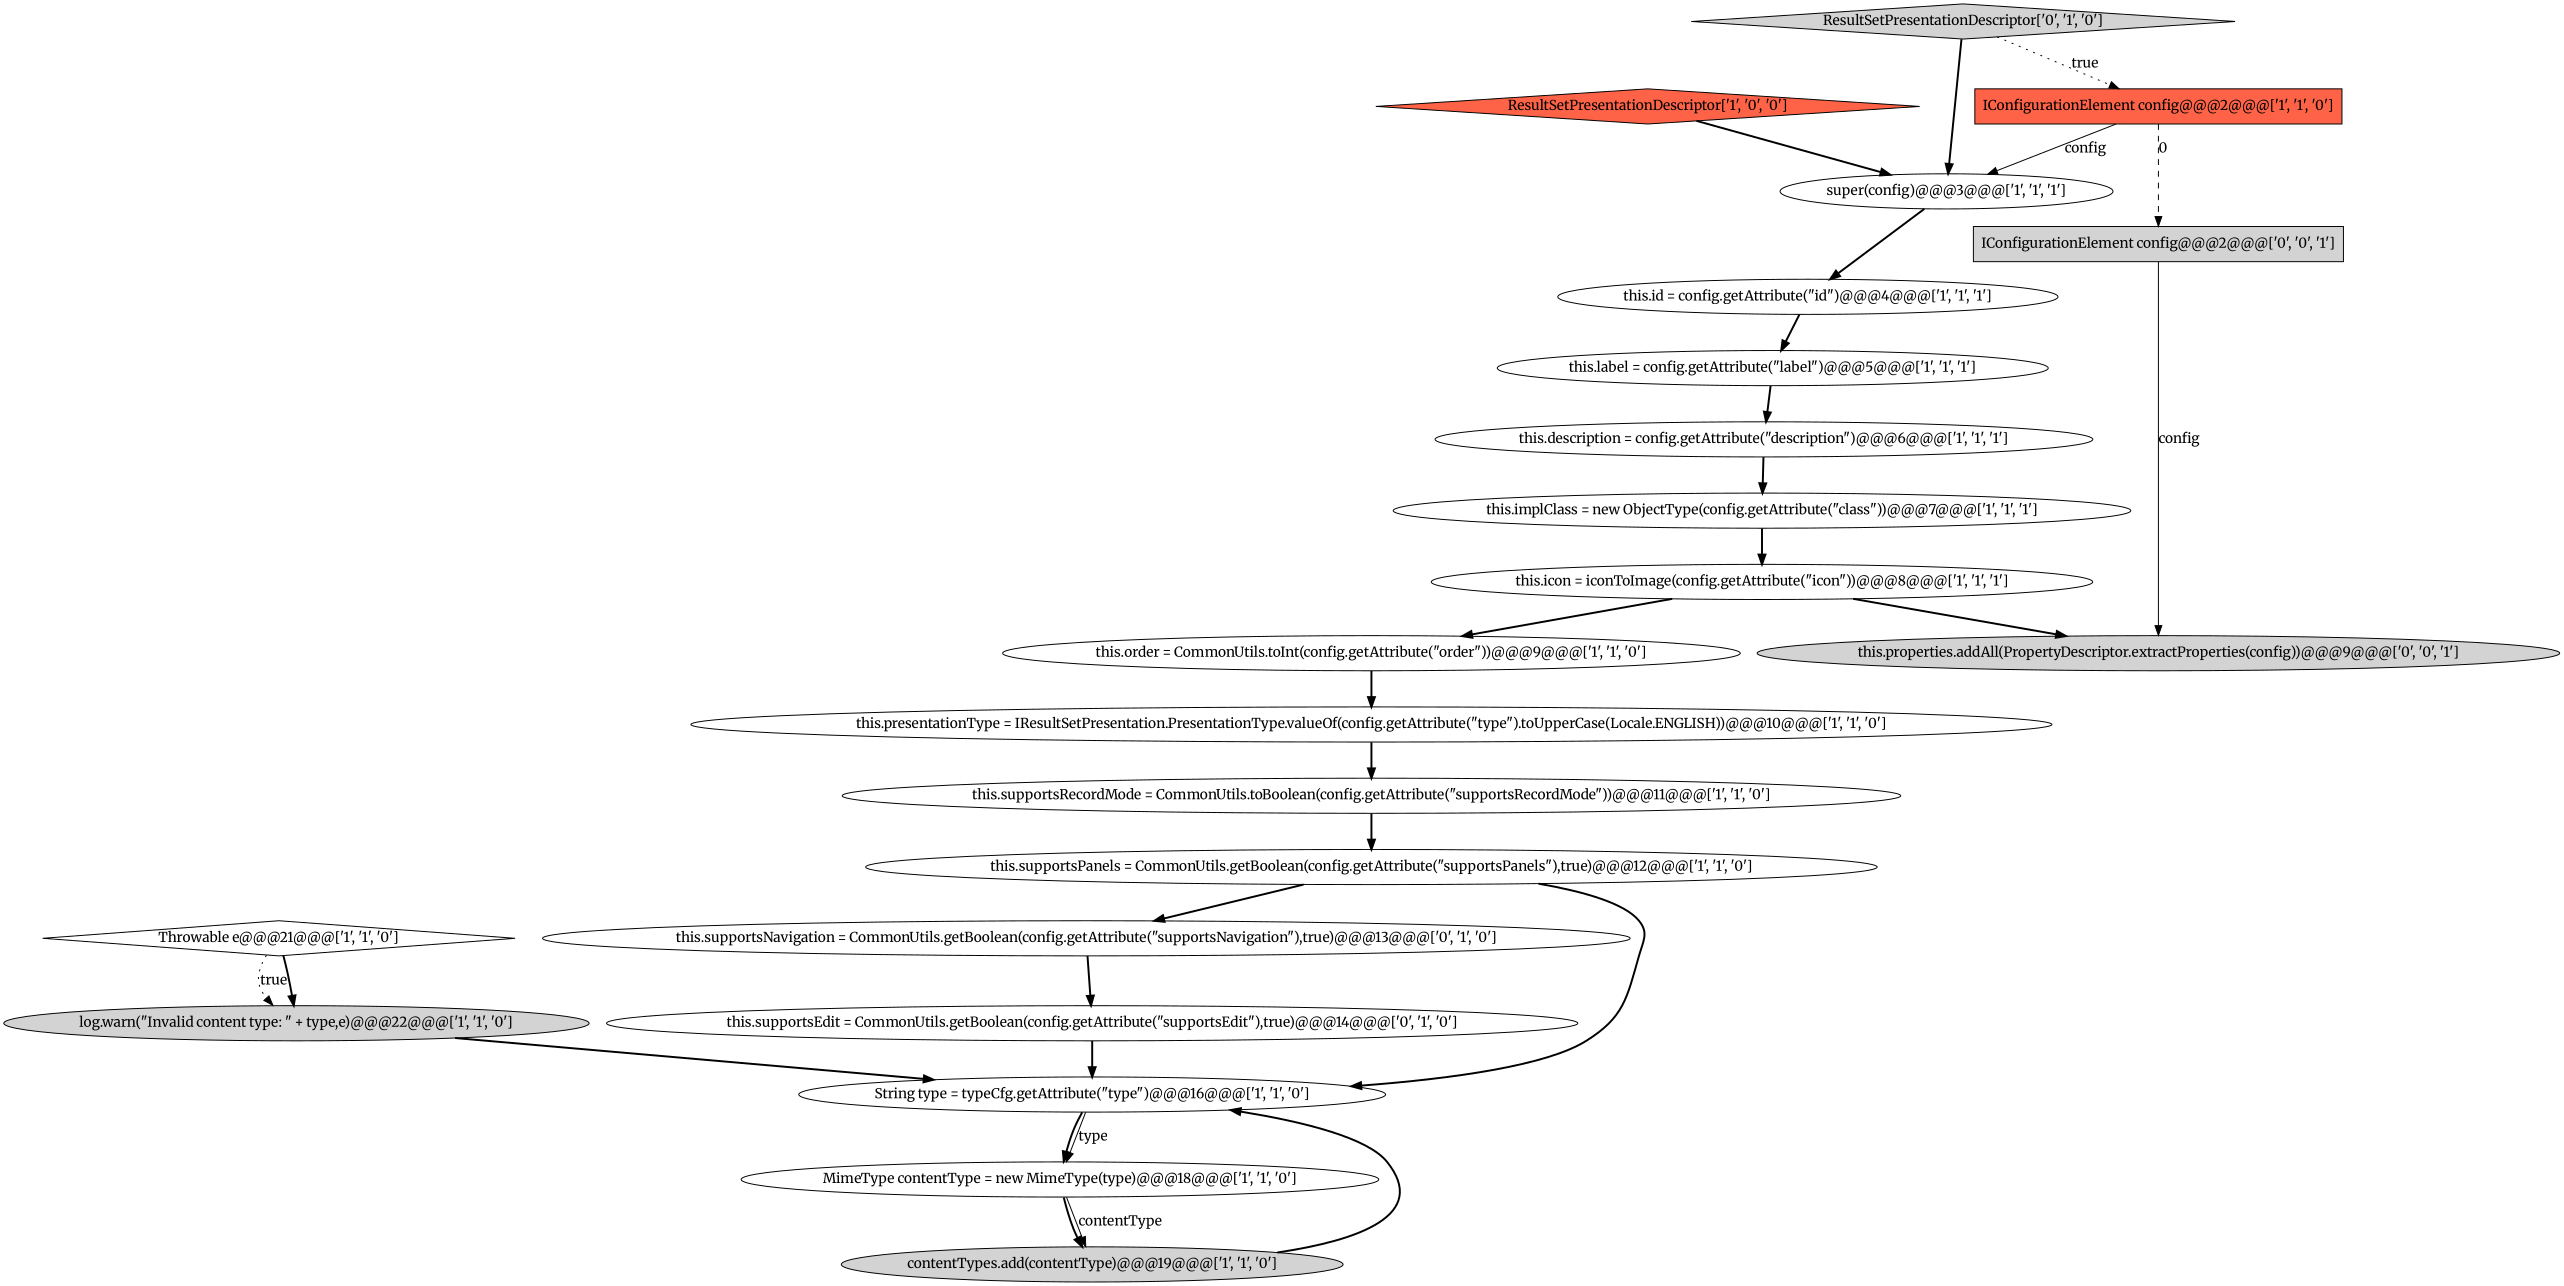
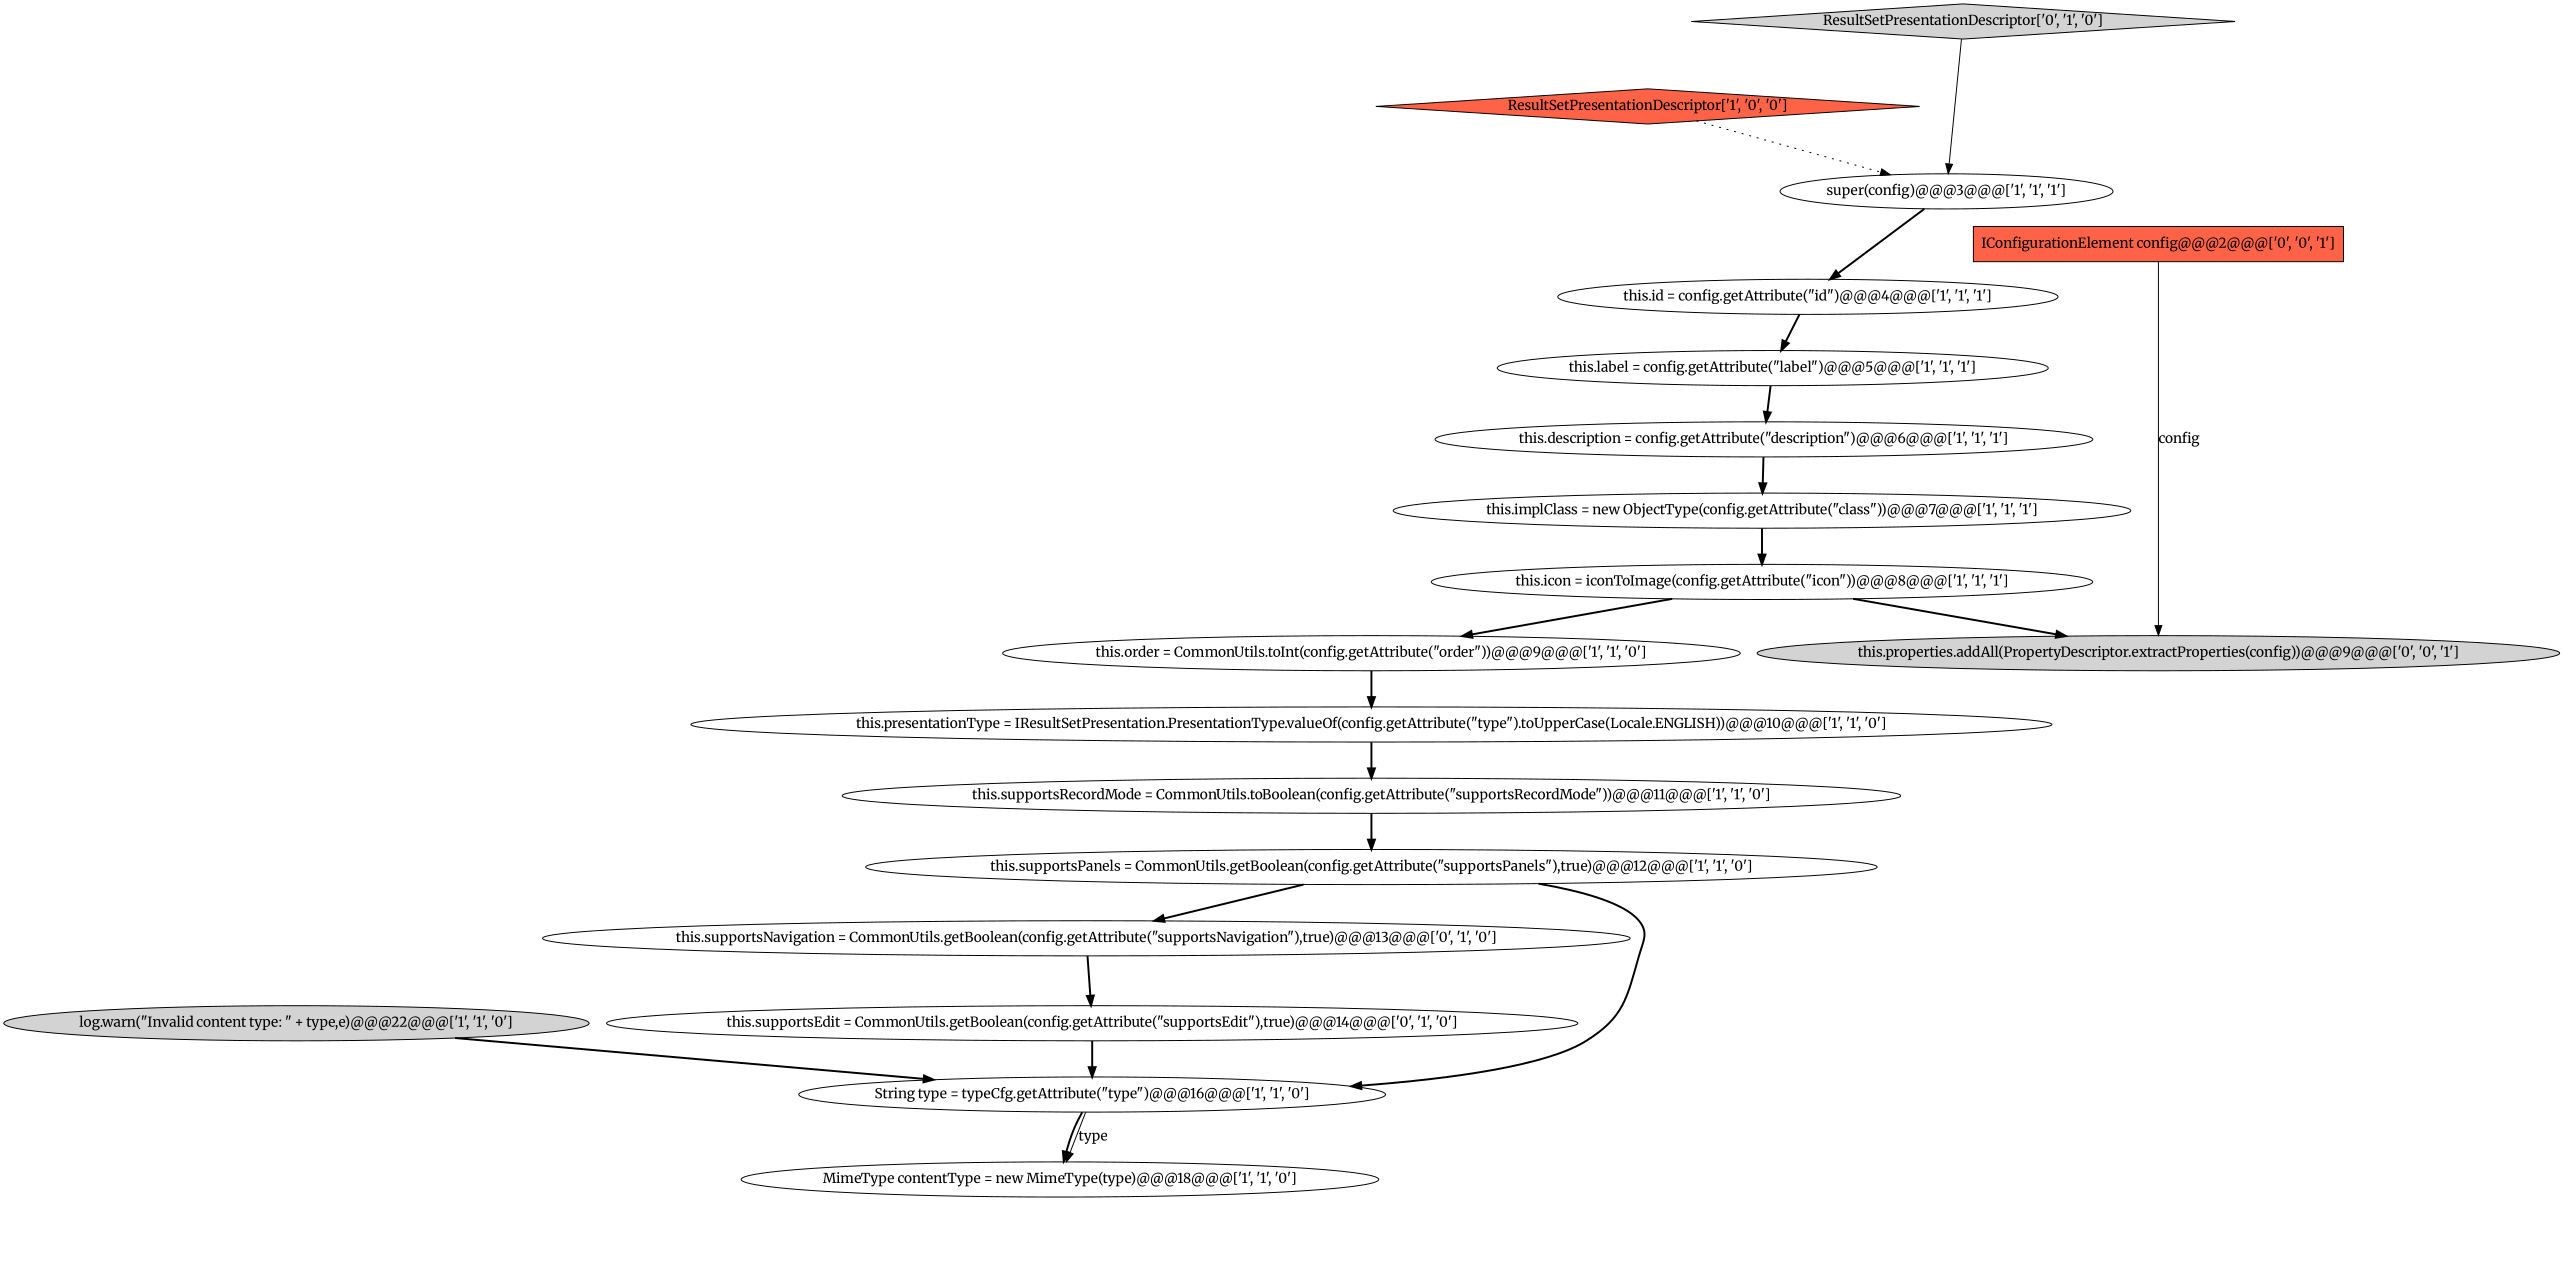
(1955, 101) -> (1955, 101)
(2158, 106) -> none
(1789, 147) -> (1789, 147)
(2158, 244) -> (2158, 244)
(279, 938) -> none
(1092, 1264) -> none
